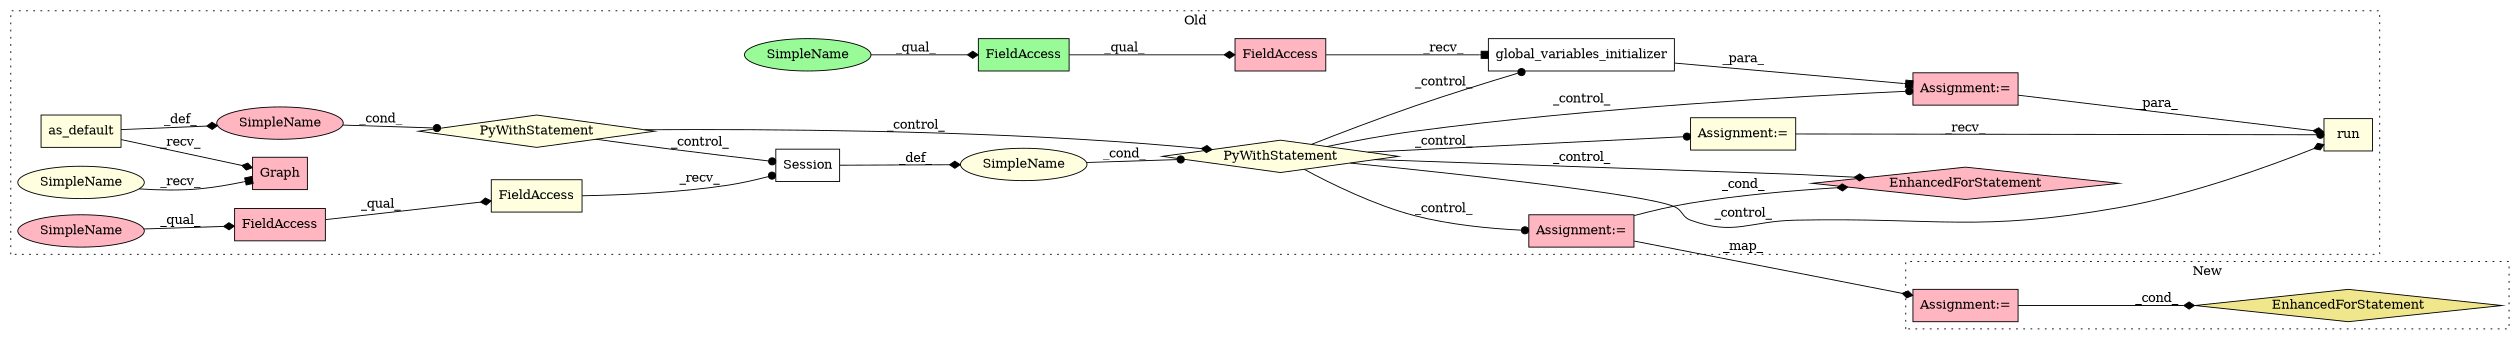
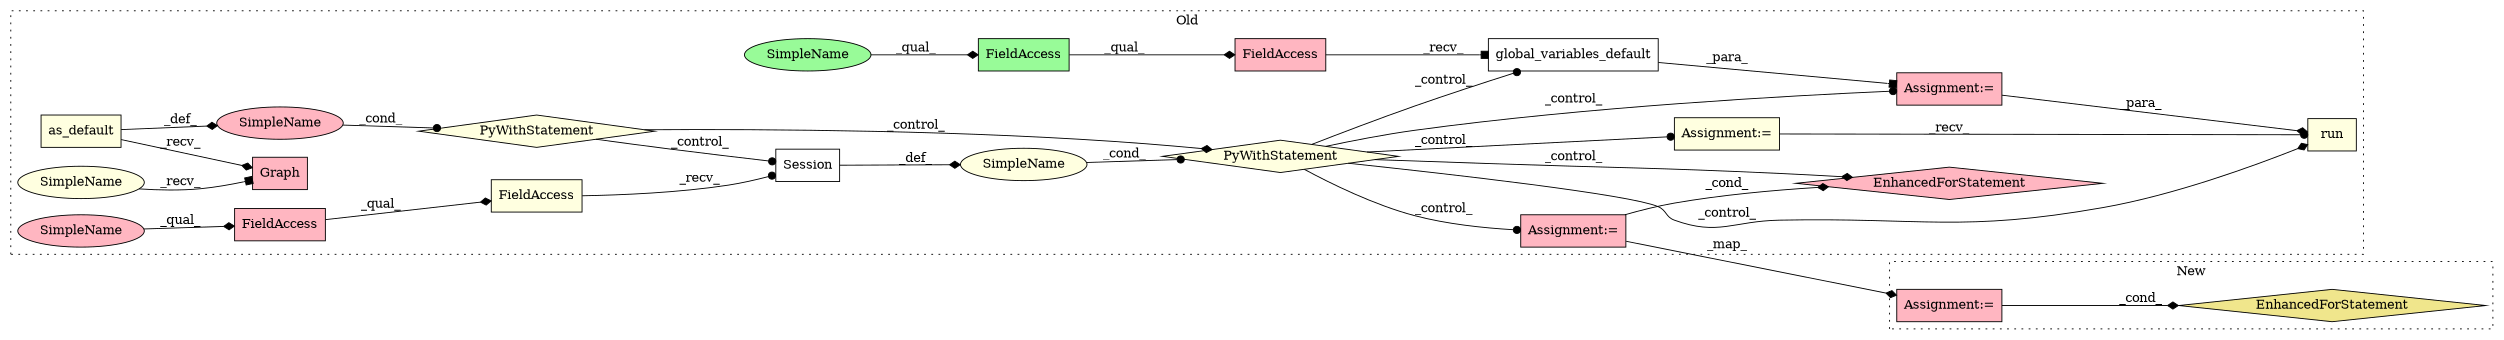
(1581, 55) -> (1573, 55)
